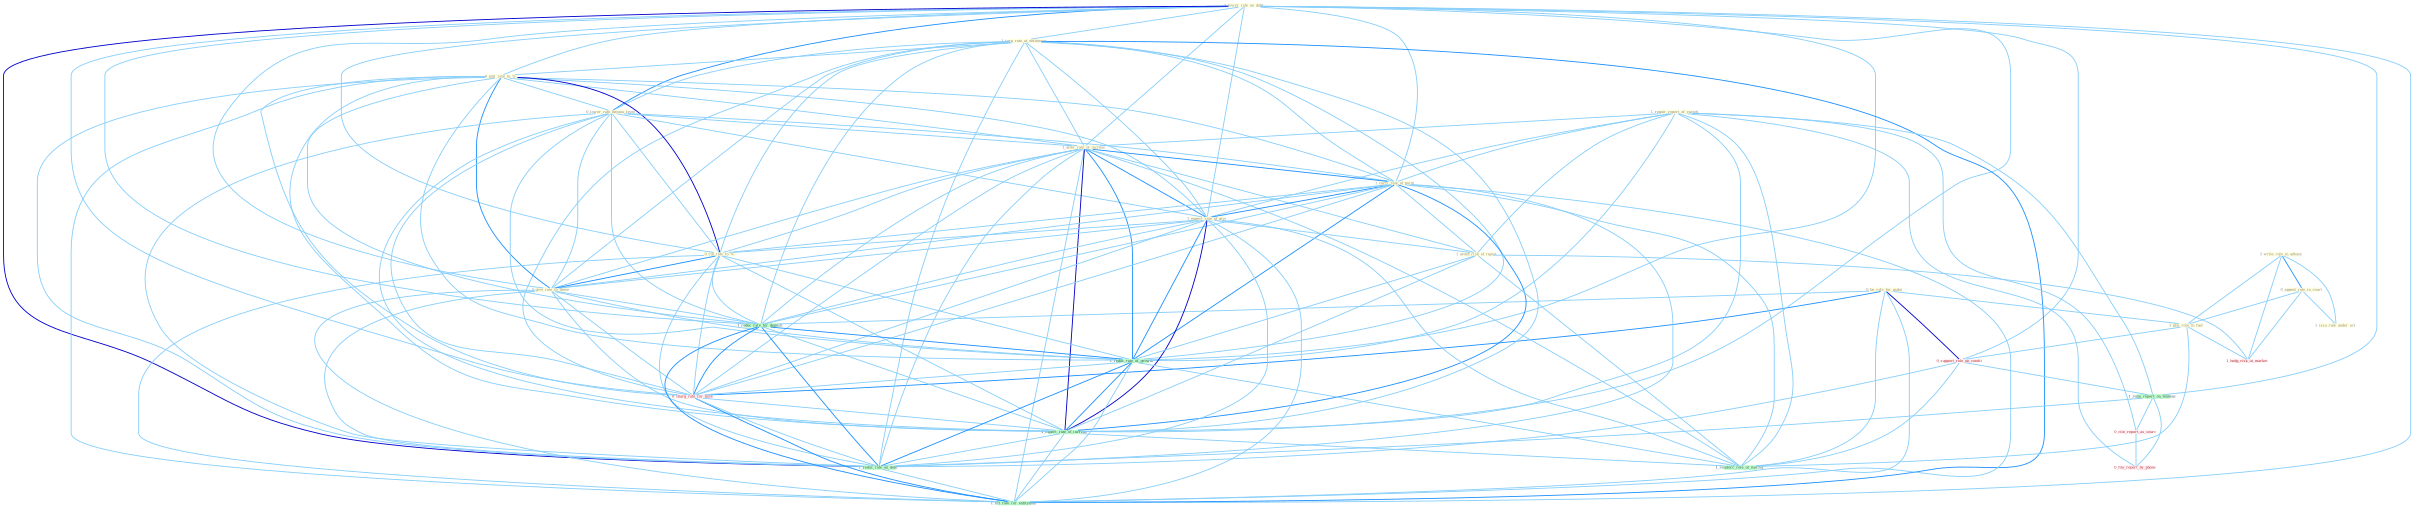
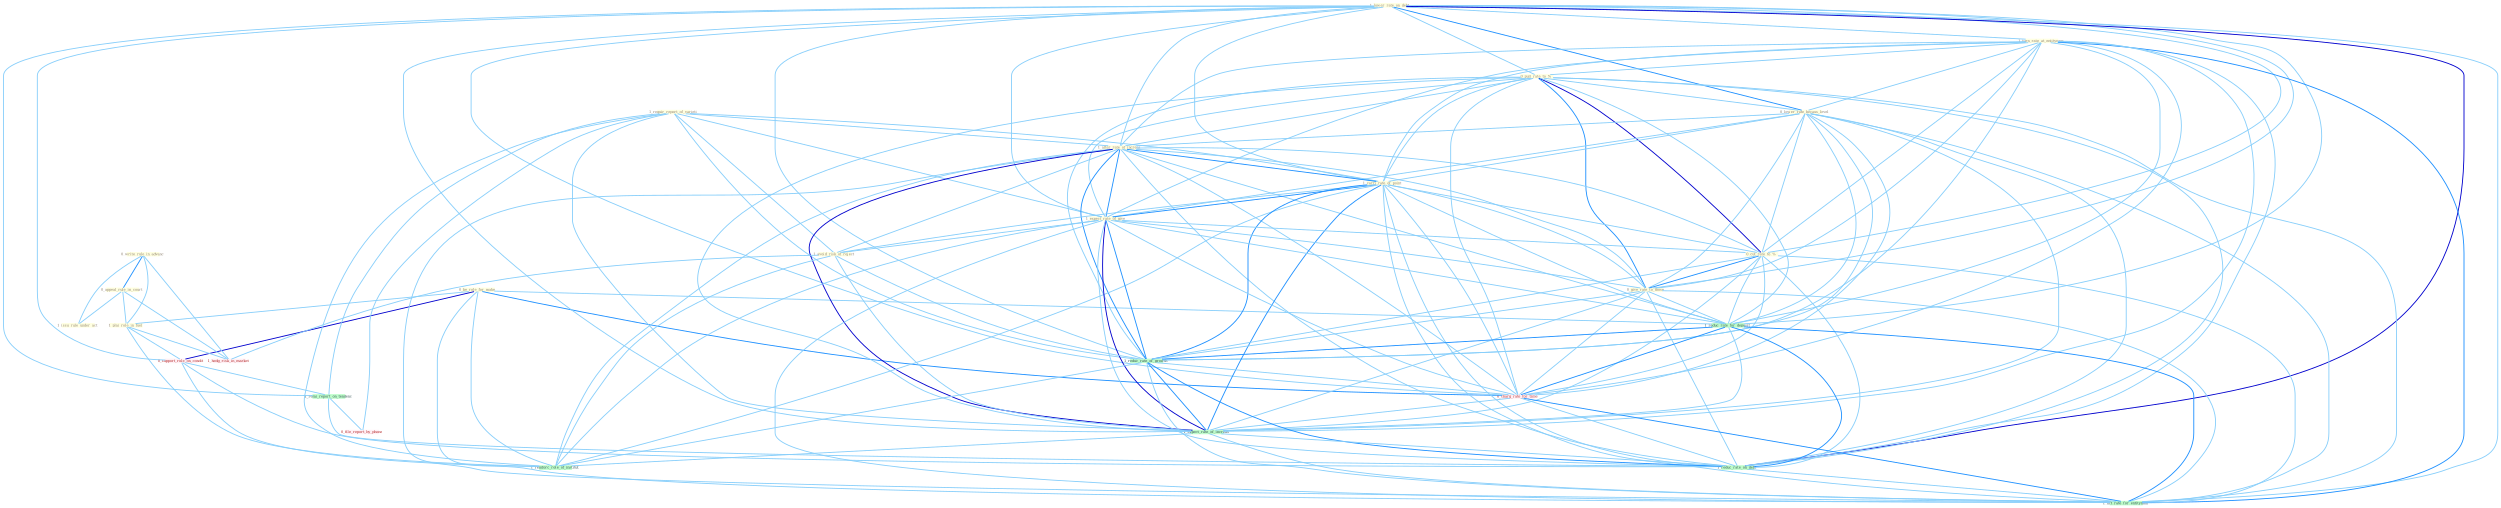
none -> (2225, 252)
(2136, 432) -> none
